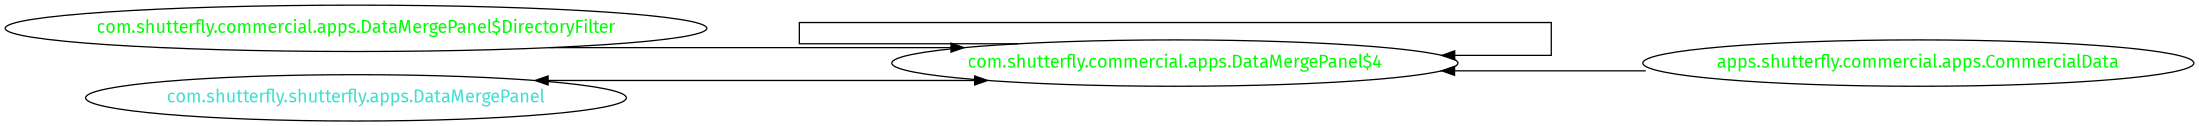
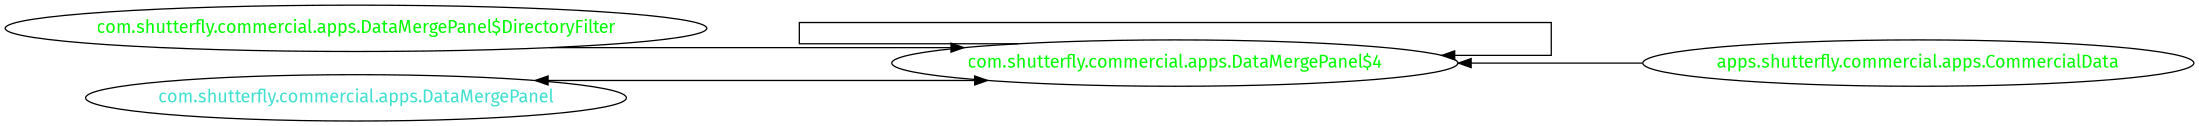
(1550, 71) -> (1557, 63)
(356, 98) -> (356, 98)
